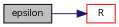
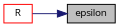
(65, 14) -> (45, 14)
